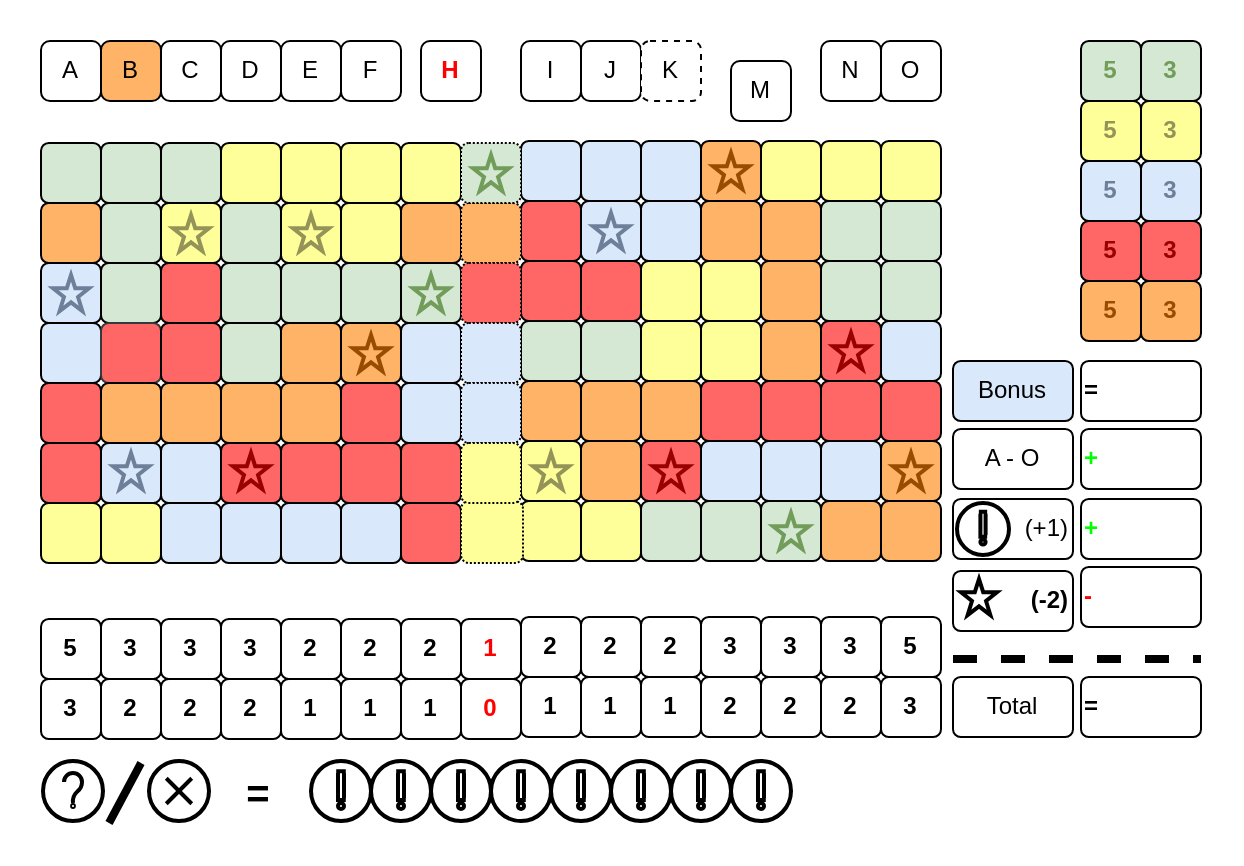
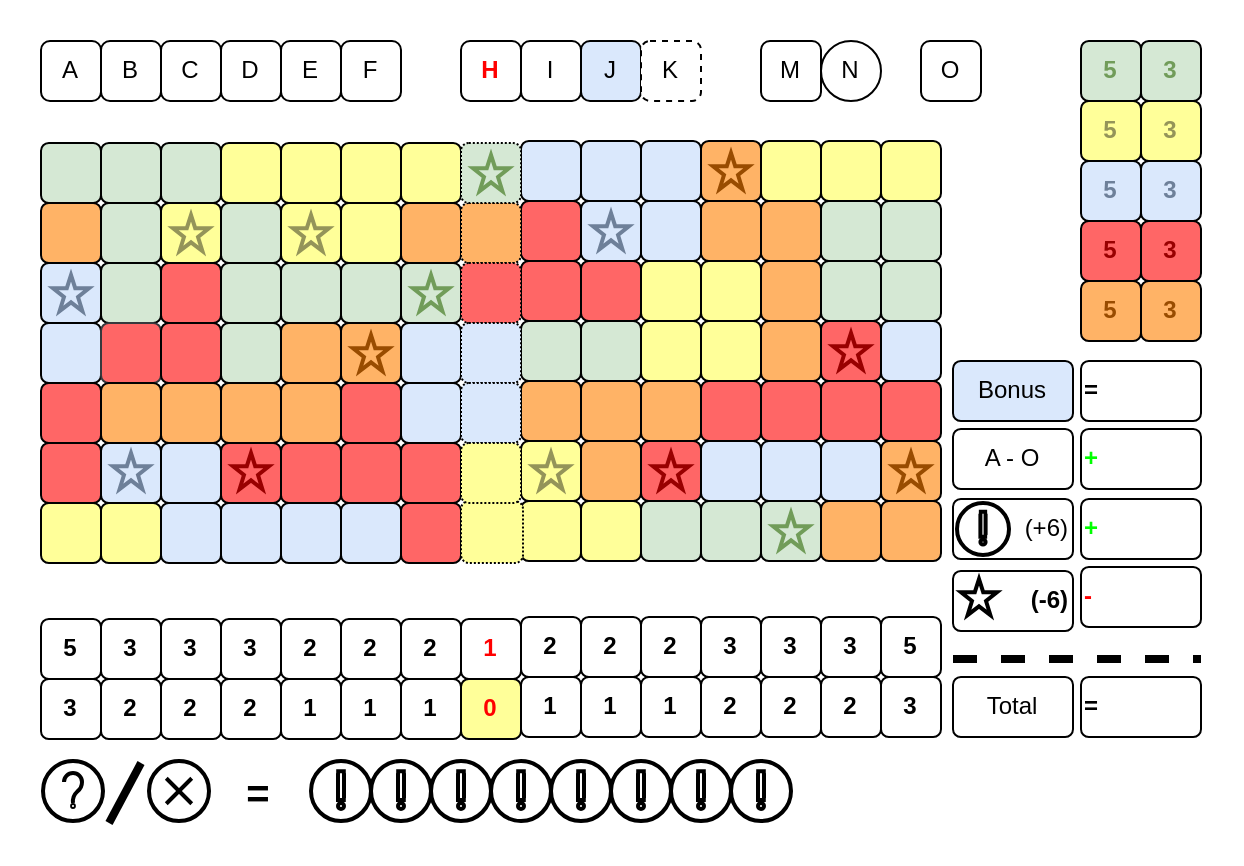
(131, 71) -> (131, 71)
(451, 71) -> (491, 71)
(611, 71) -> (611, 71)
(851, 71) -> (851, 71)
(911, 71) -> (951, 71)
(761, 91) -> (791, 71)
(1042, 529) -> (1042, 529)
(1042, 601) -> (1042, 601)
(491, 709) -> (491, 709)
